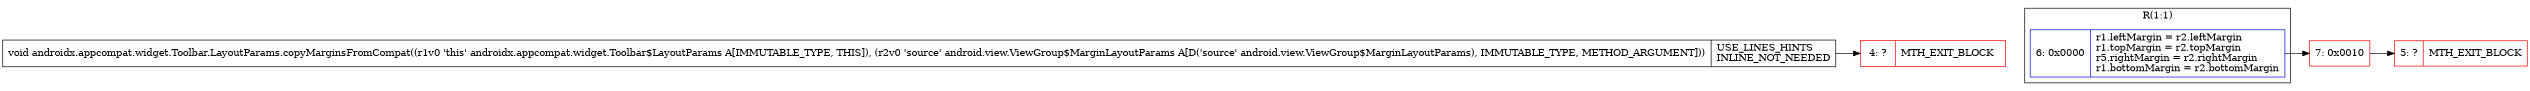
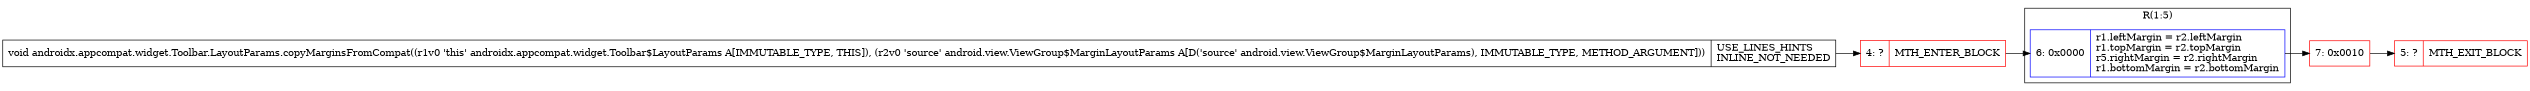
(2158, 16) -> (2158, 16)
(1947, 53) -> (1947, 53)
none -> (2014, 53)
